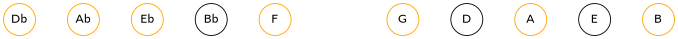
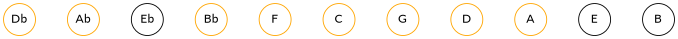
(147, 20) -> (147, 20)
(211, 20) -> (211, 20)
none -> (339, 20)
(467, 20) -> (467, 20)
(659, 20) -> (659, 20)
